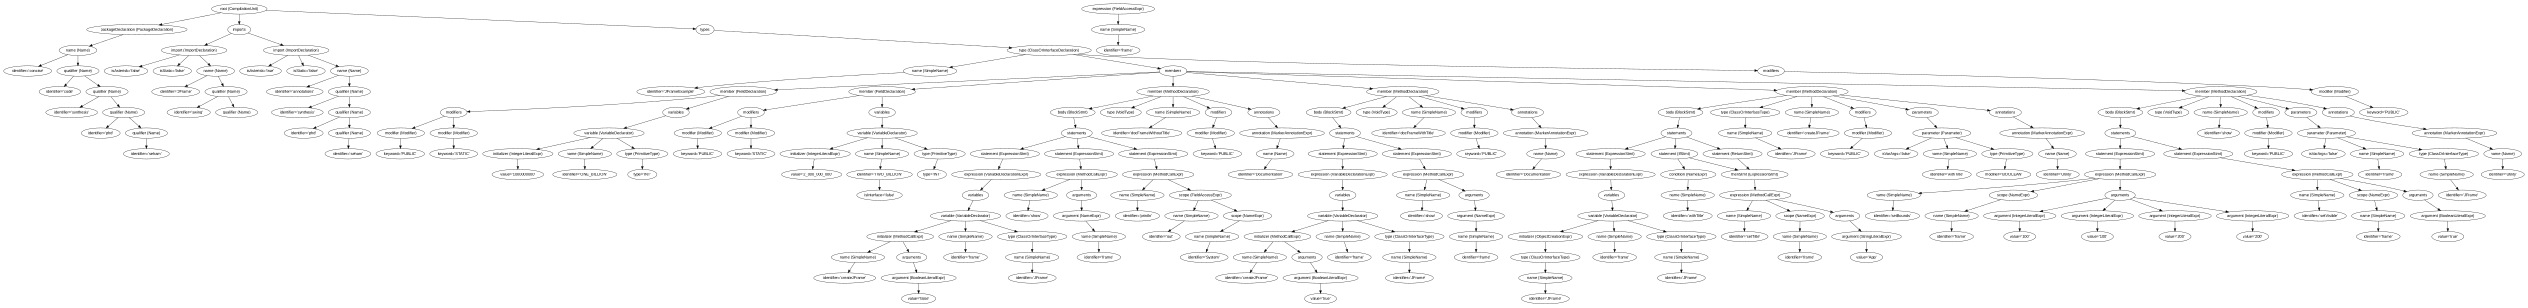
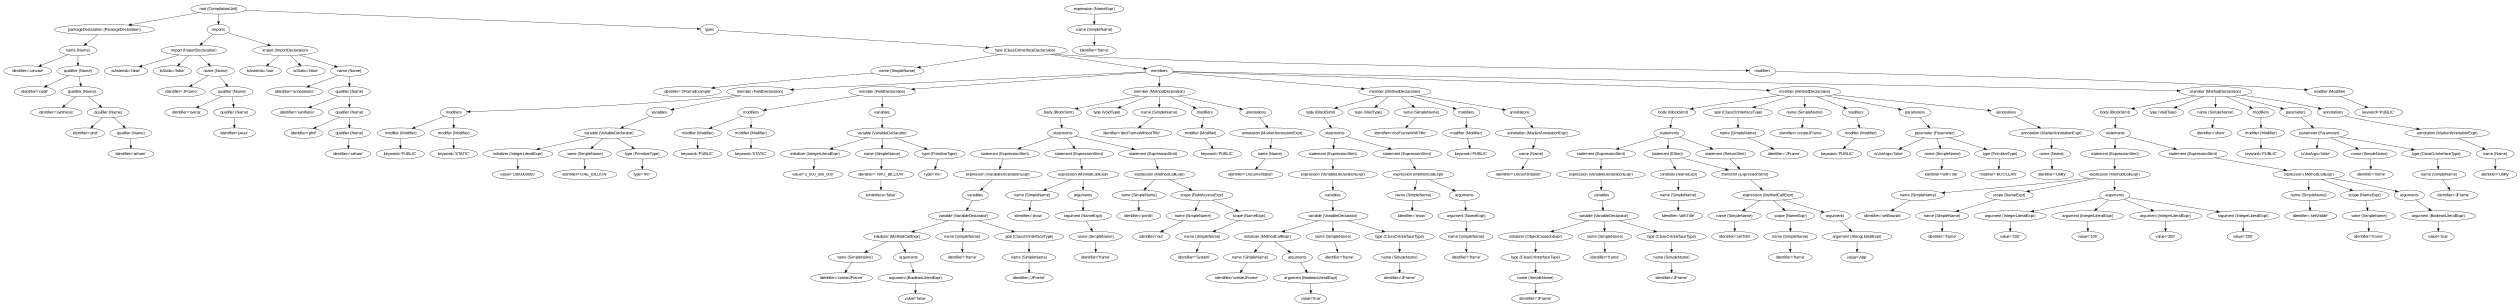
(1118, 9) -> (1094, 9)
none -> (234, 133)
